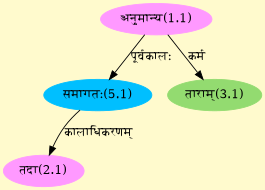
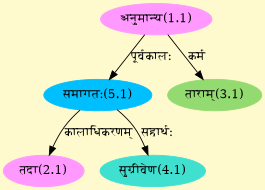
none -> (153, 171)
